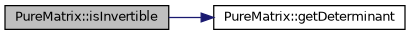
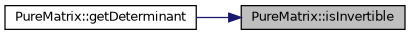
(185, 18) -> (212, 18)
